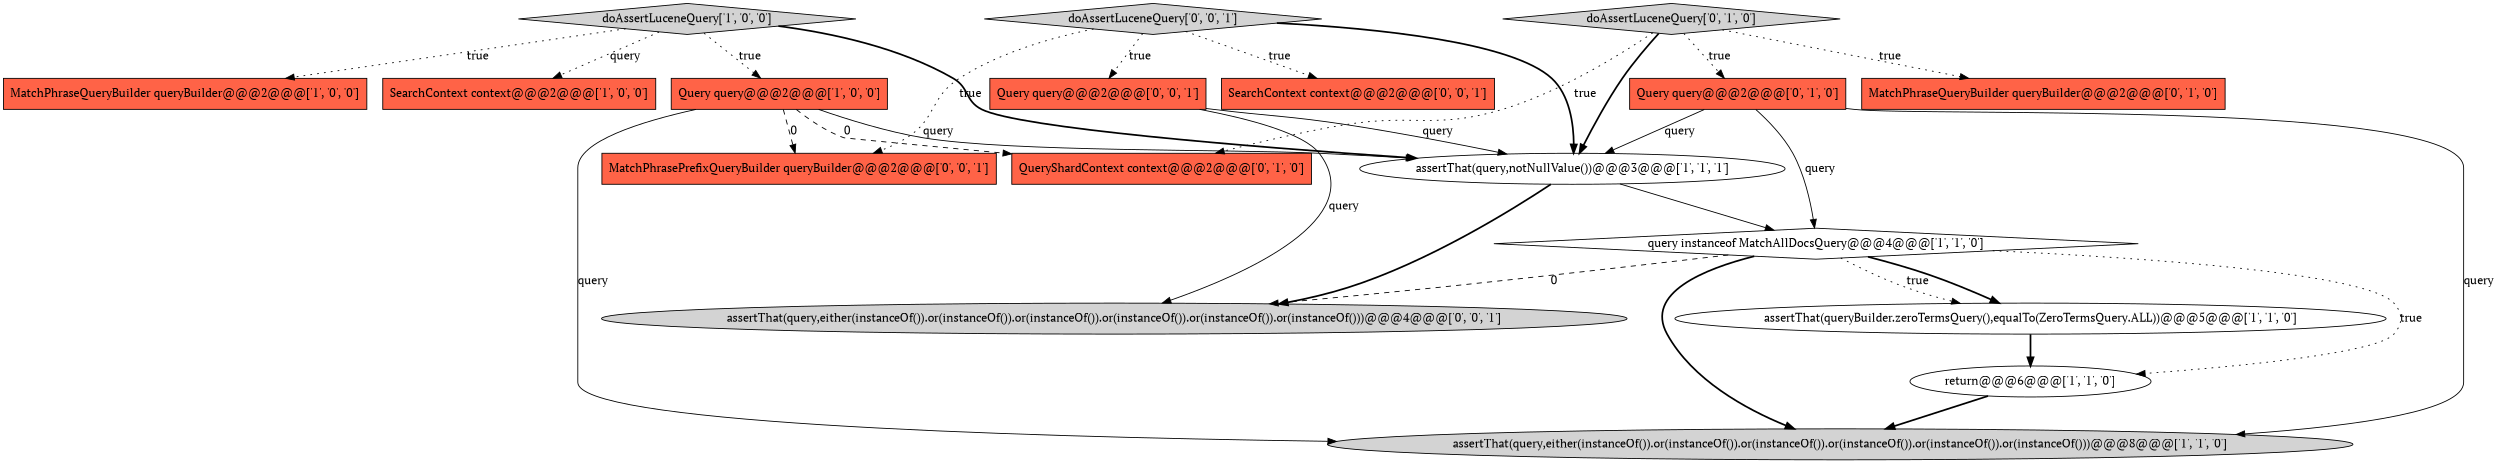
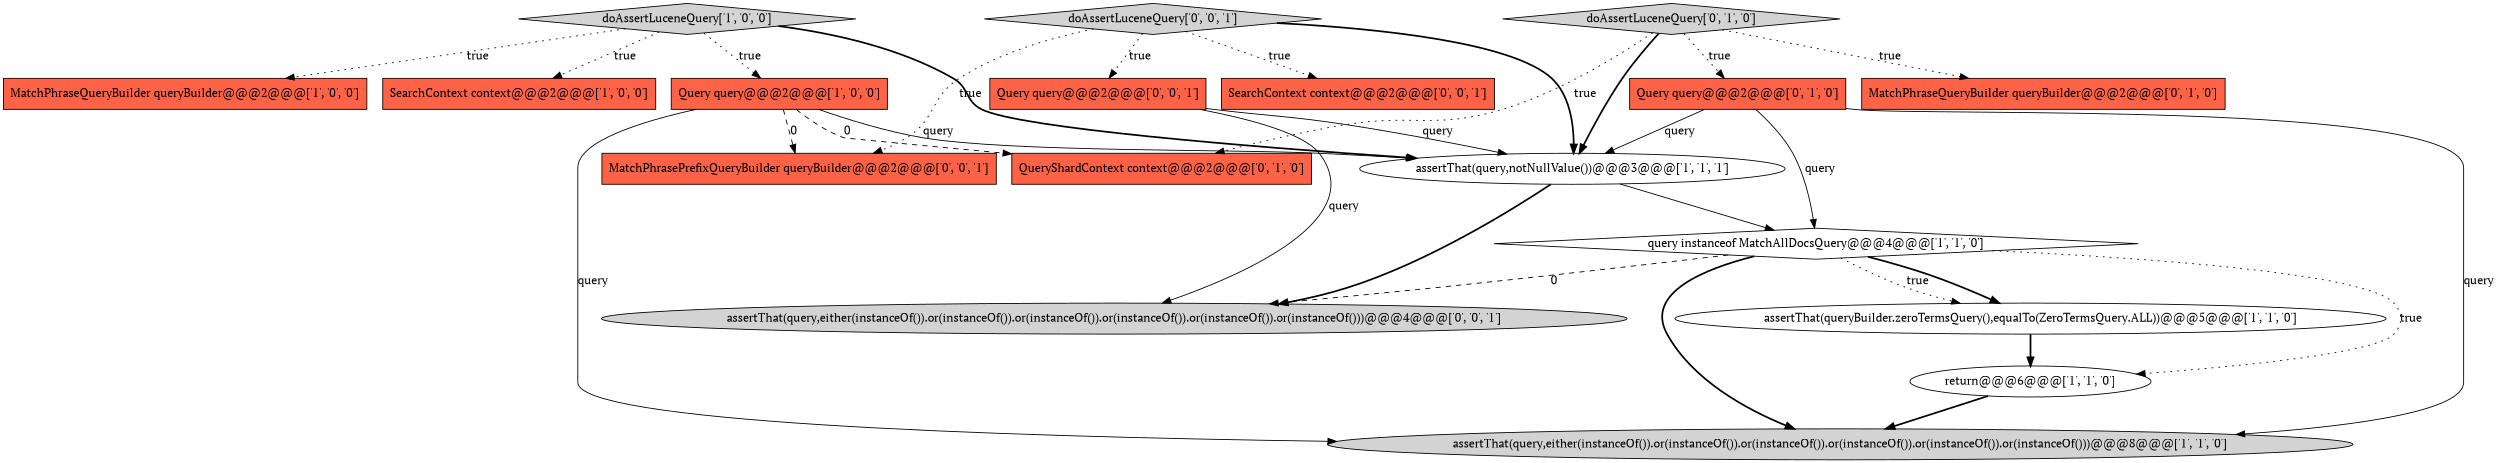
(625, 56) -> (625, 56)
